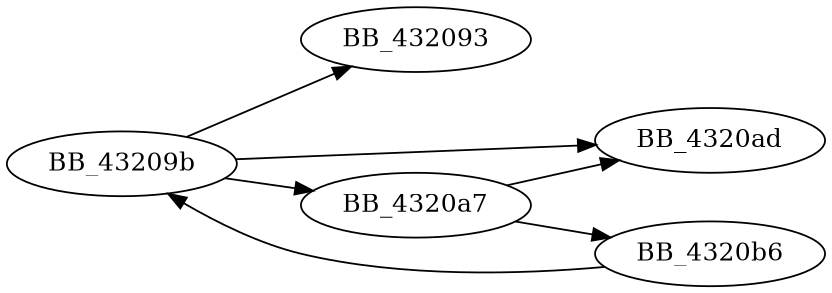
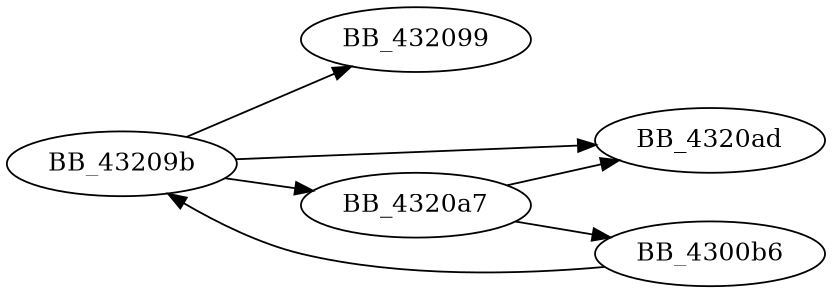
(416, 40) -> (416, 40)
(710, 254) -> (710, 254)
